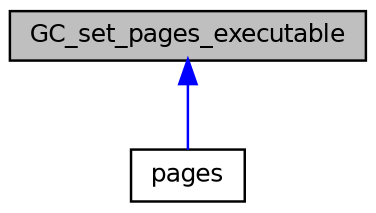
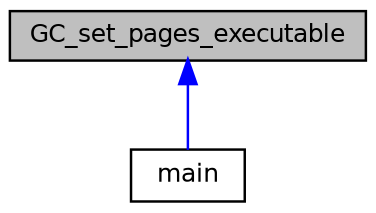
(188, 176) -> (188, 176)
